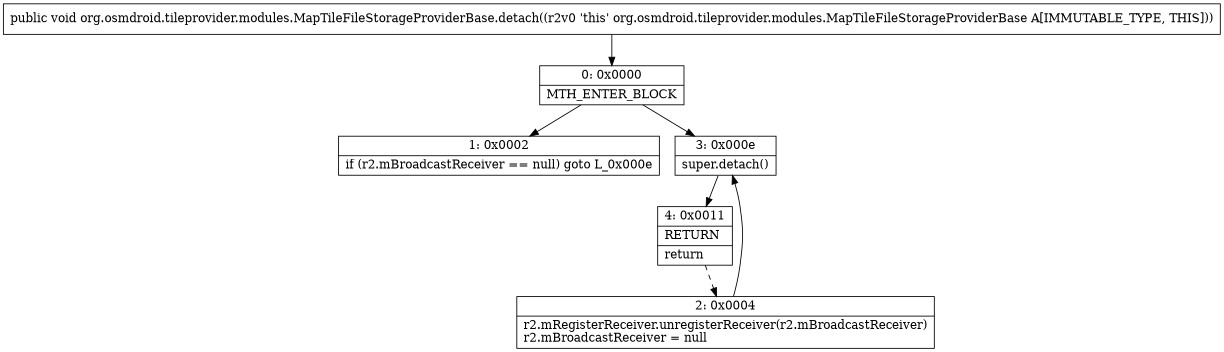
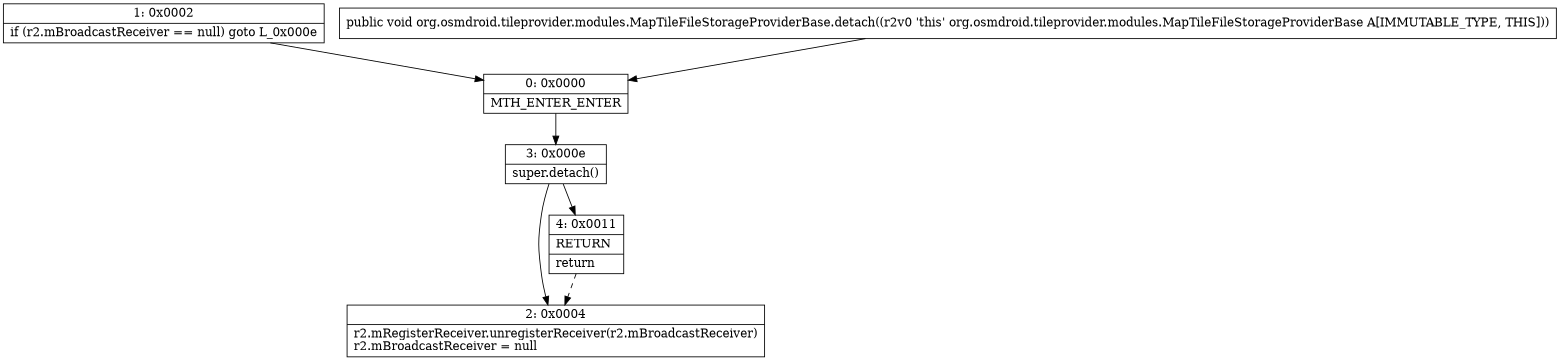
(612, 95) -> (556, 103)
(559, 118) -> (373, 61)
(742, 240) -> (539, 240)
